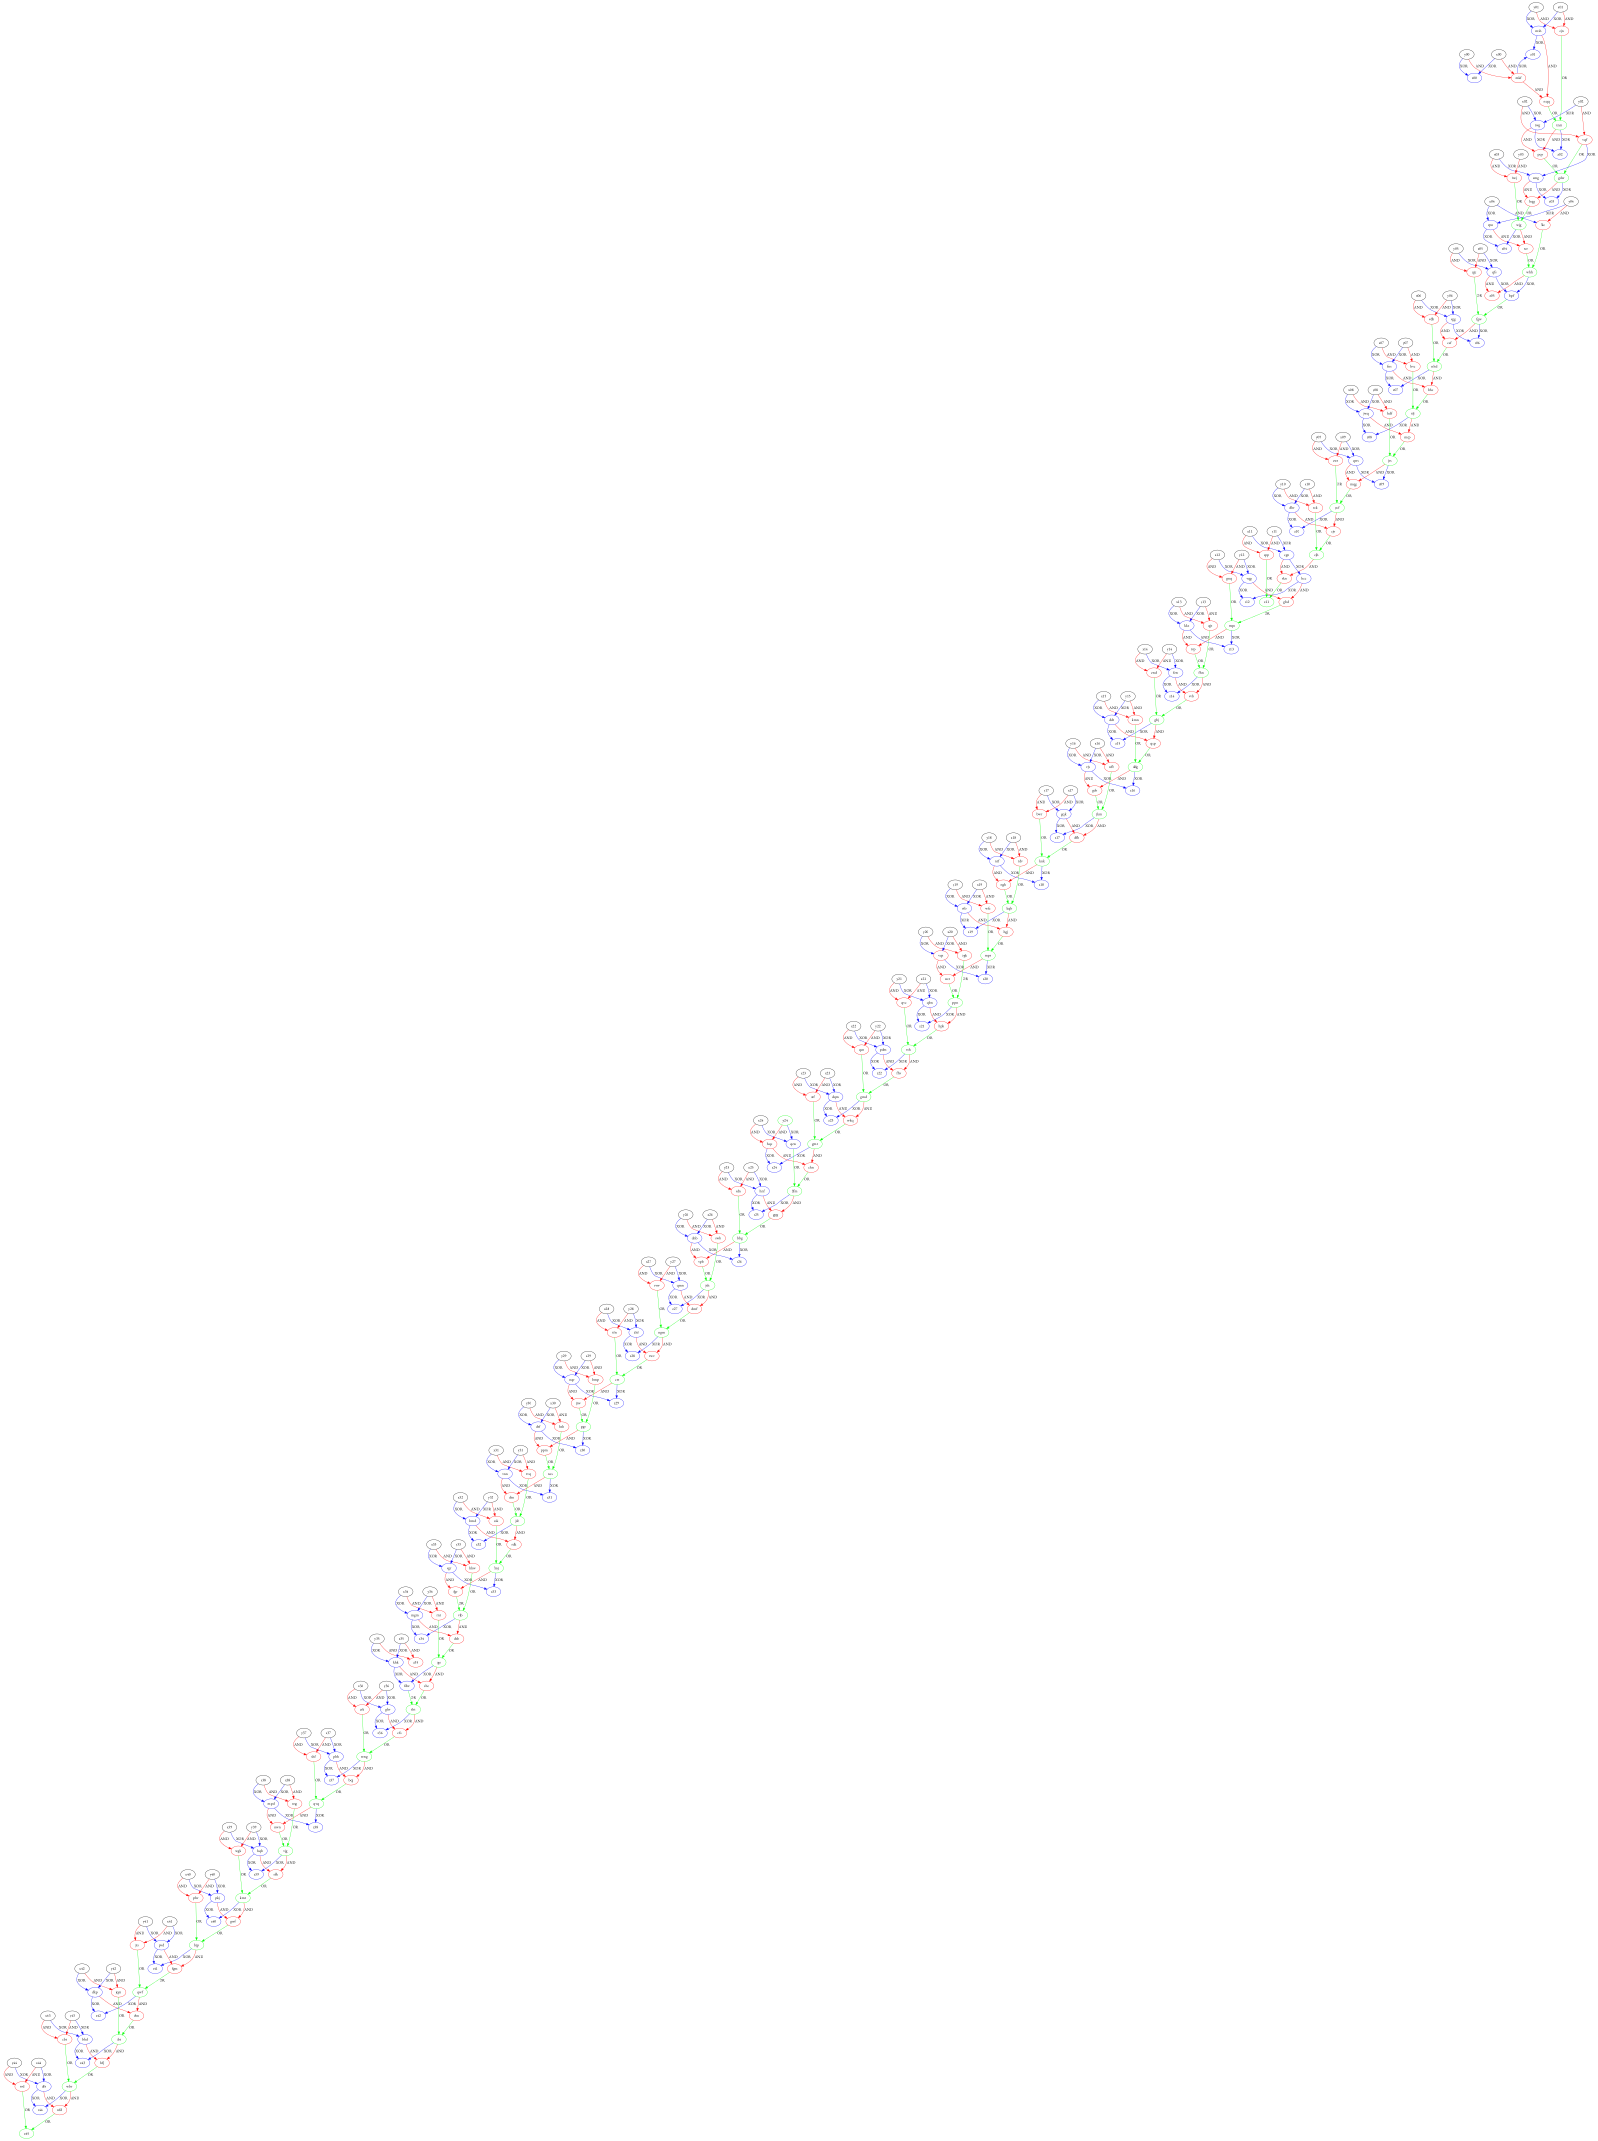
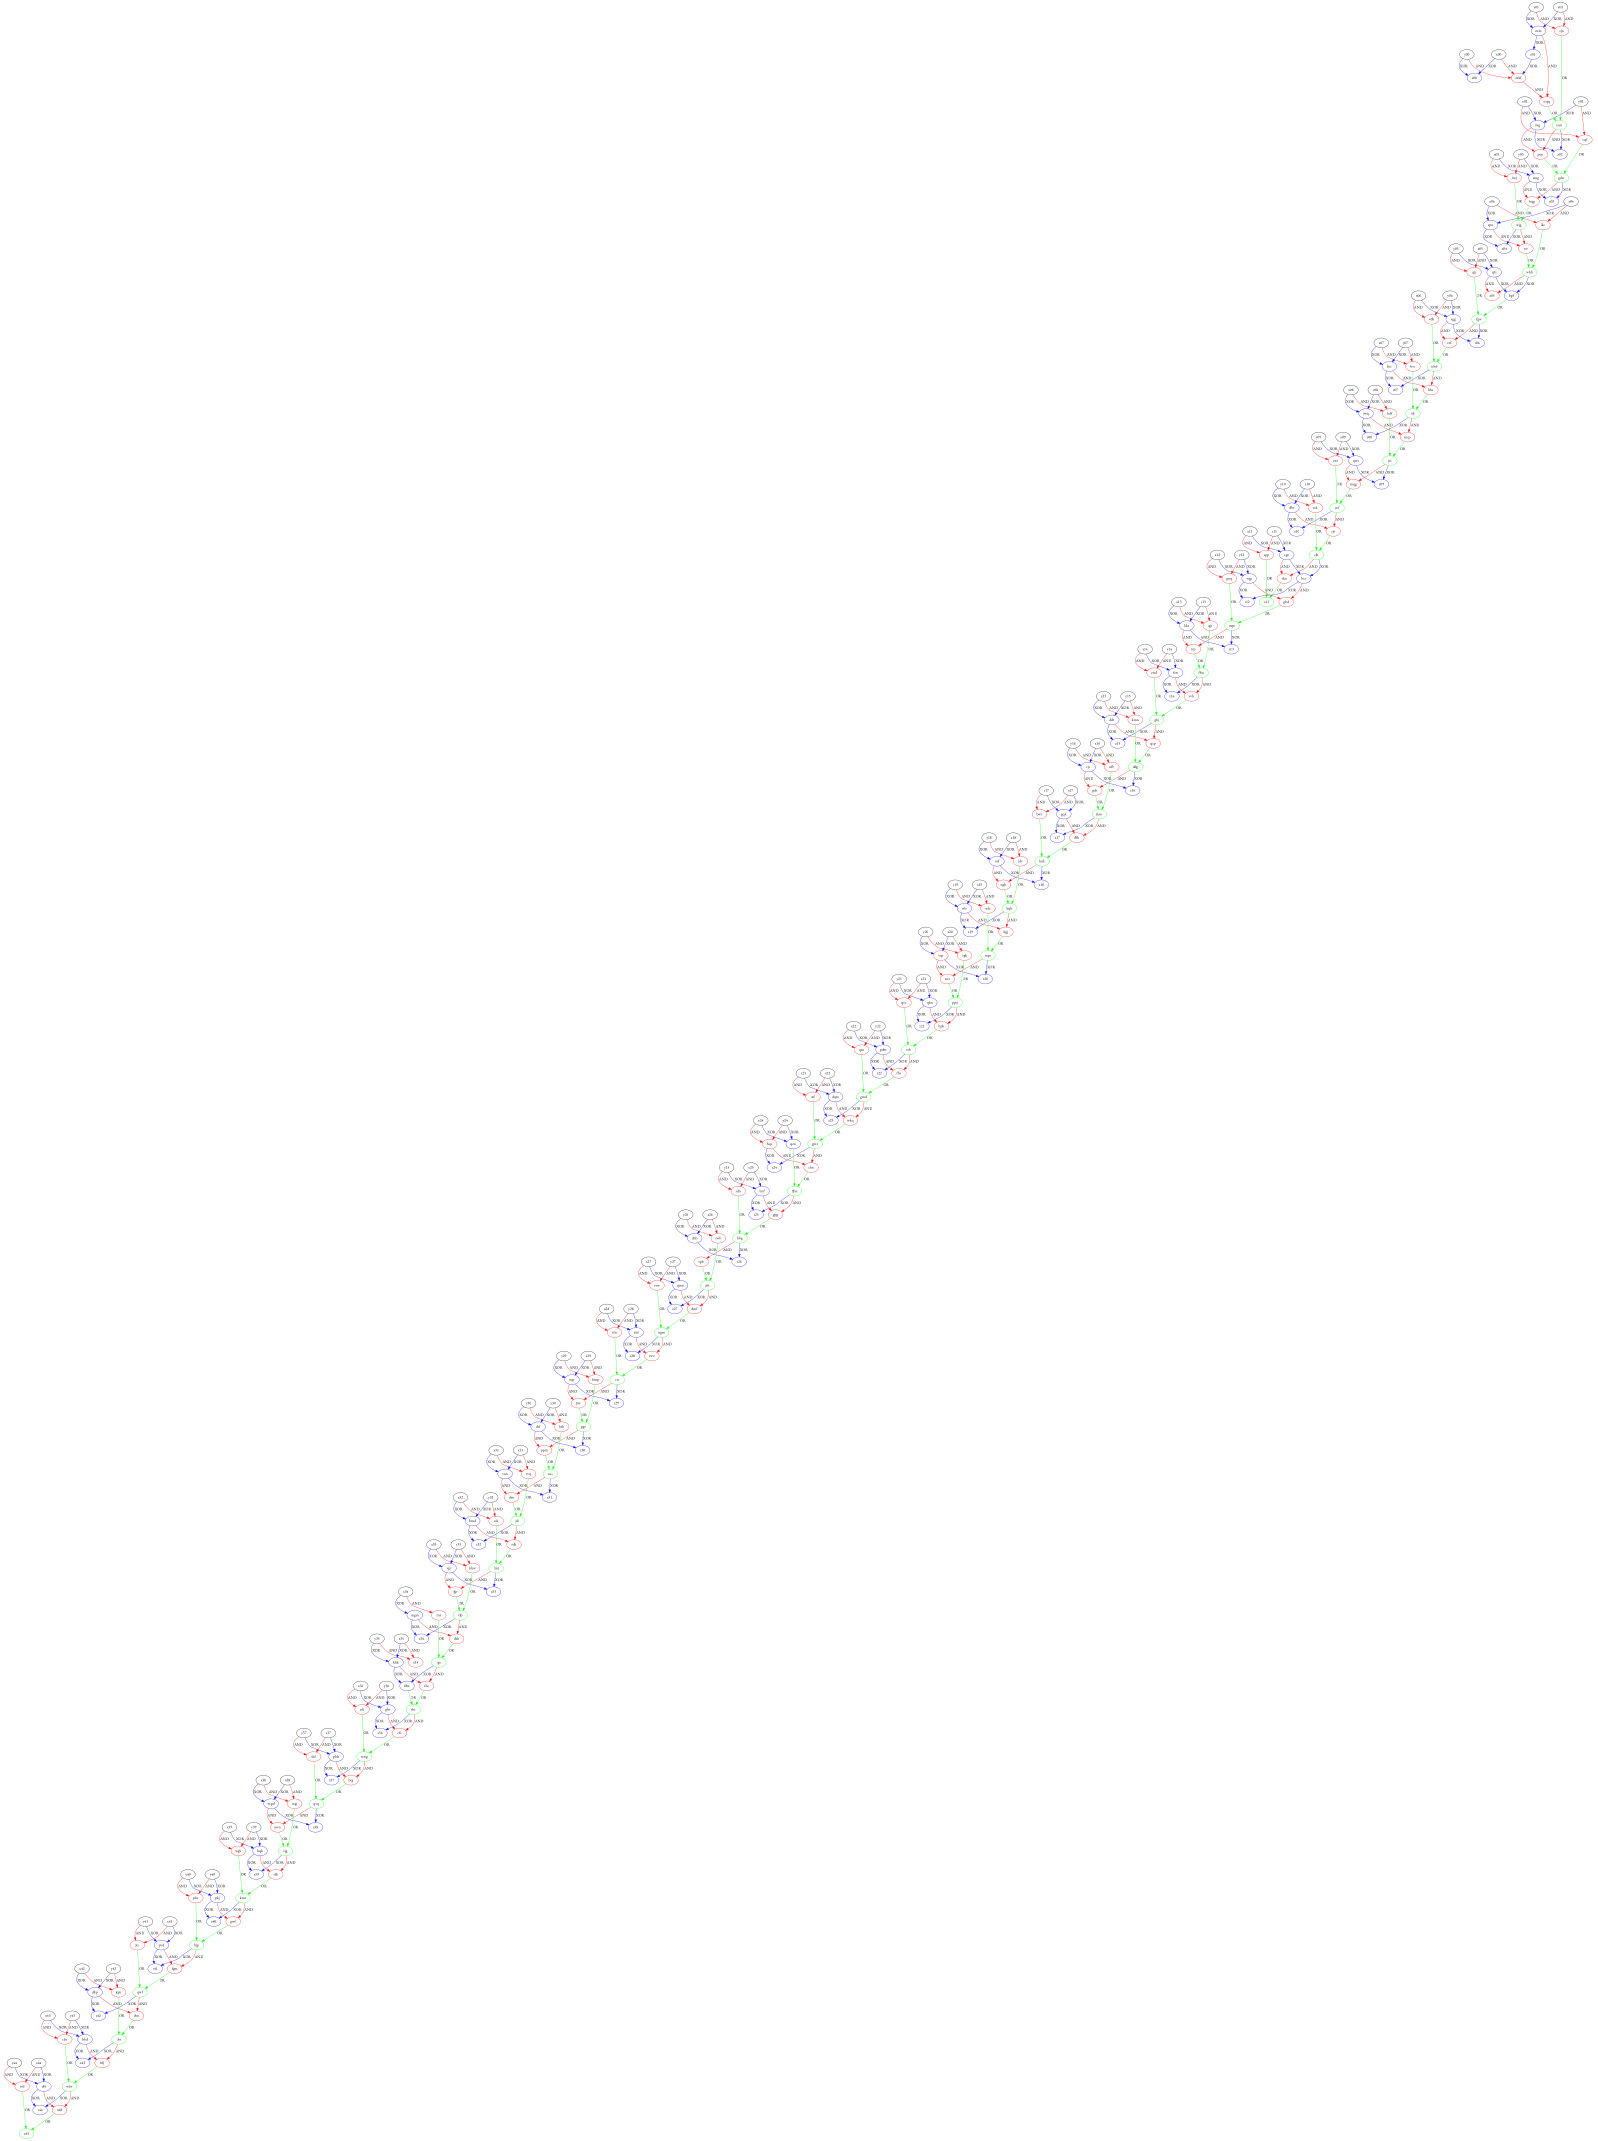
(1519, 65) -> (1529, 66)
(1573, 165) -> (1528, 165)
(1515, 215) -> (1515, 215)
none -> (1319, 569)
(785, 1120) -> (785, 1120)
(691, 1250) -> none
(430, 1592) -> none
